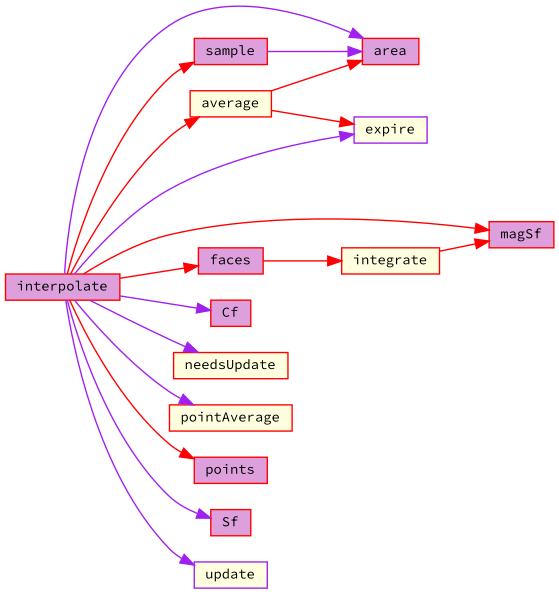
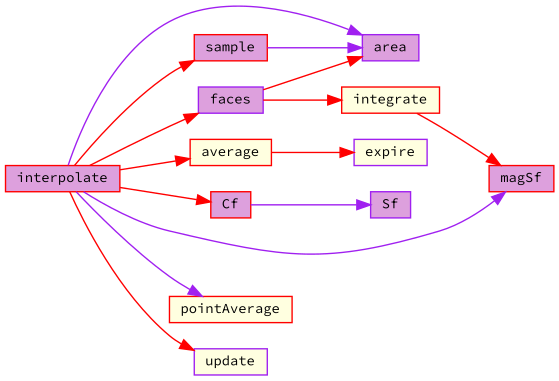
(391, 51) -> (391, 48)
(310, 78) -> (306, 75)
(193, 178) -> none
(275, 221) -> (289, 253)
(231, 261) -> (231, 100)
(158, 302) -> (158, 194)
(231, 366) -> none
(113, 420) -> (304, 205)
(103, 440) -> (116, 275)
(231, 470) -> none
(231, 523) -> (391, 205)
